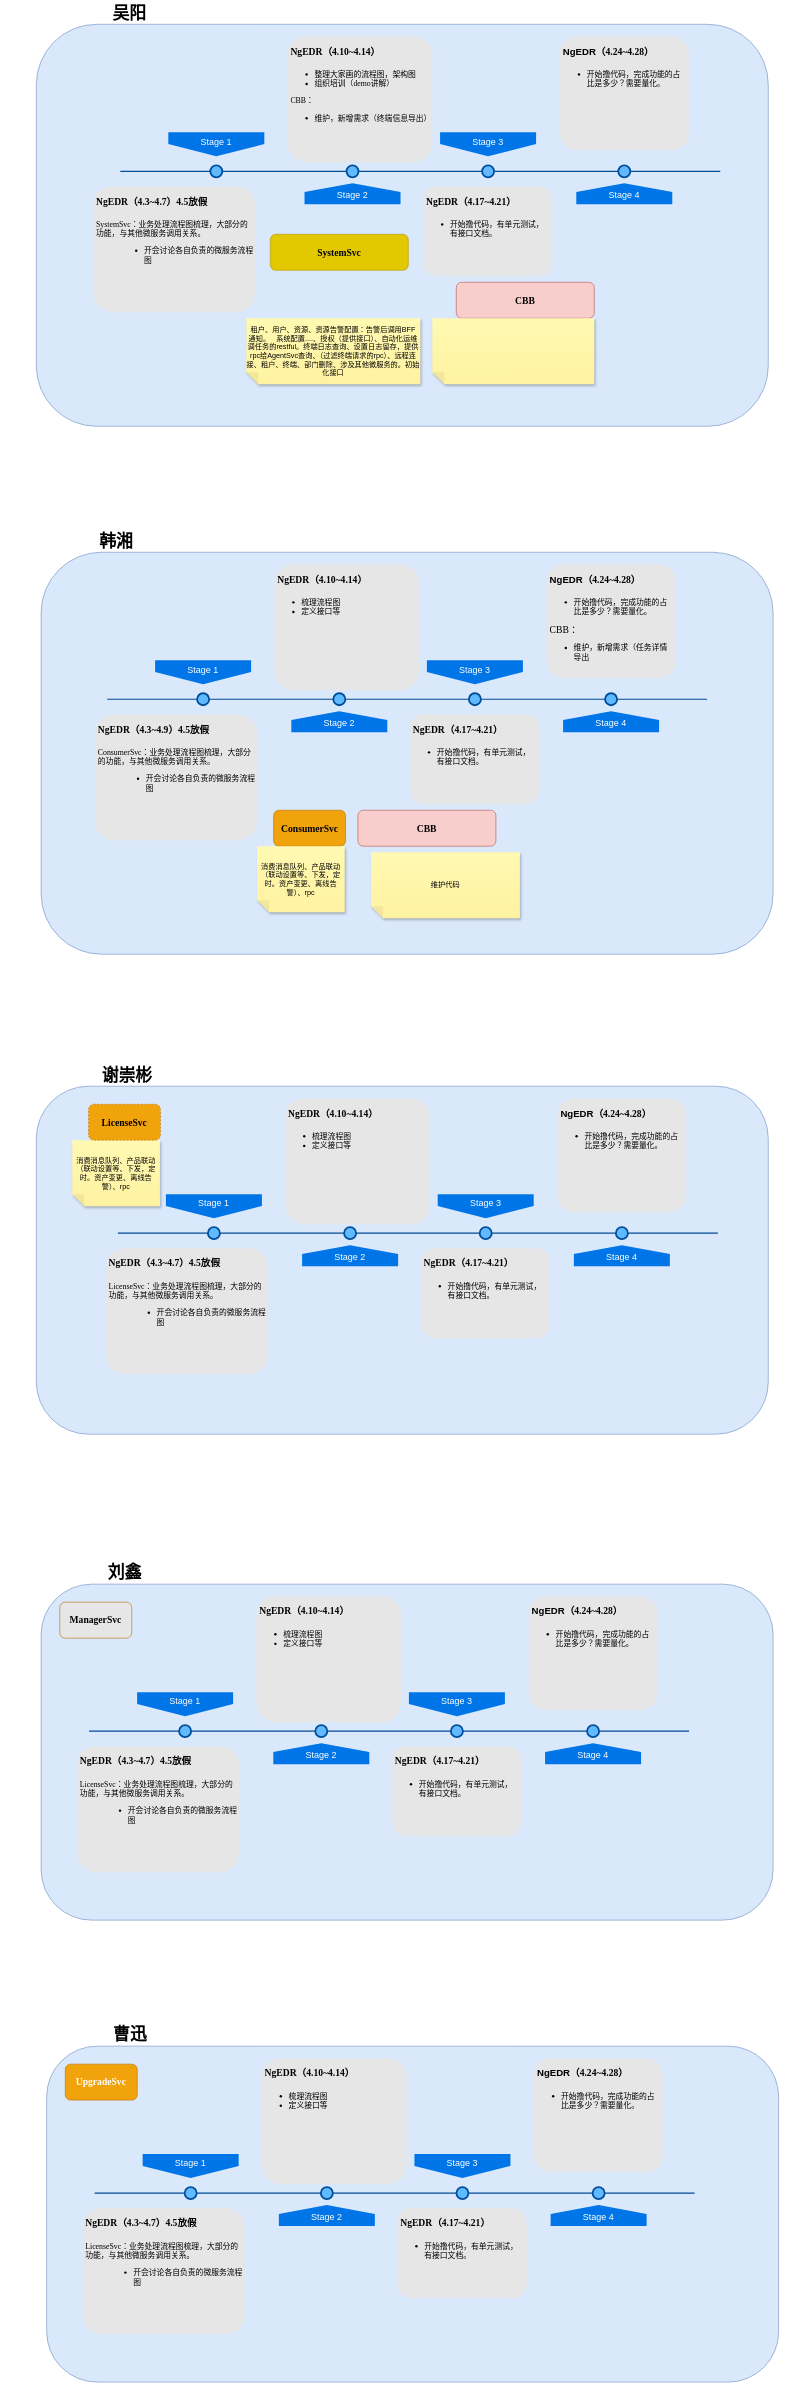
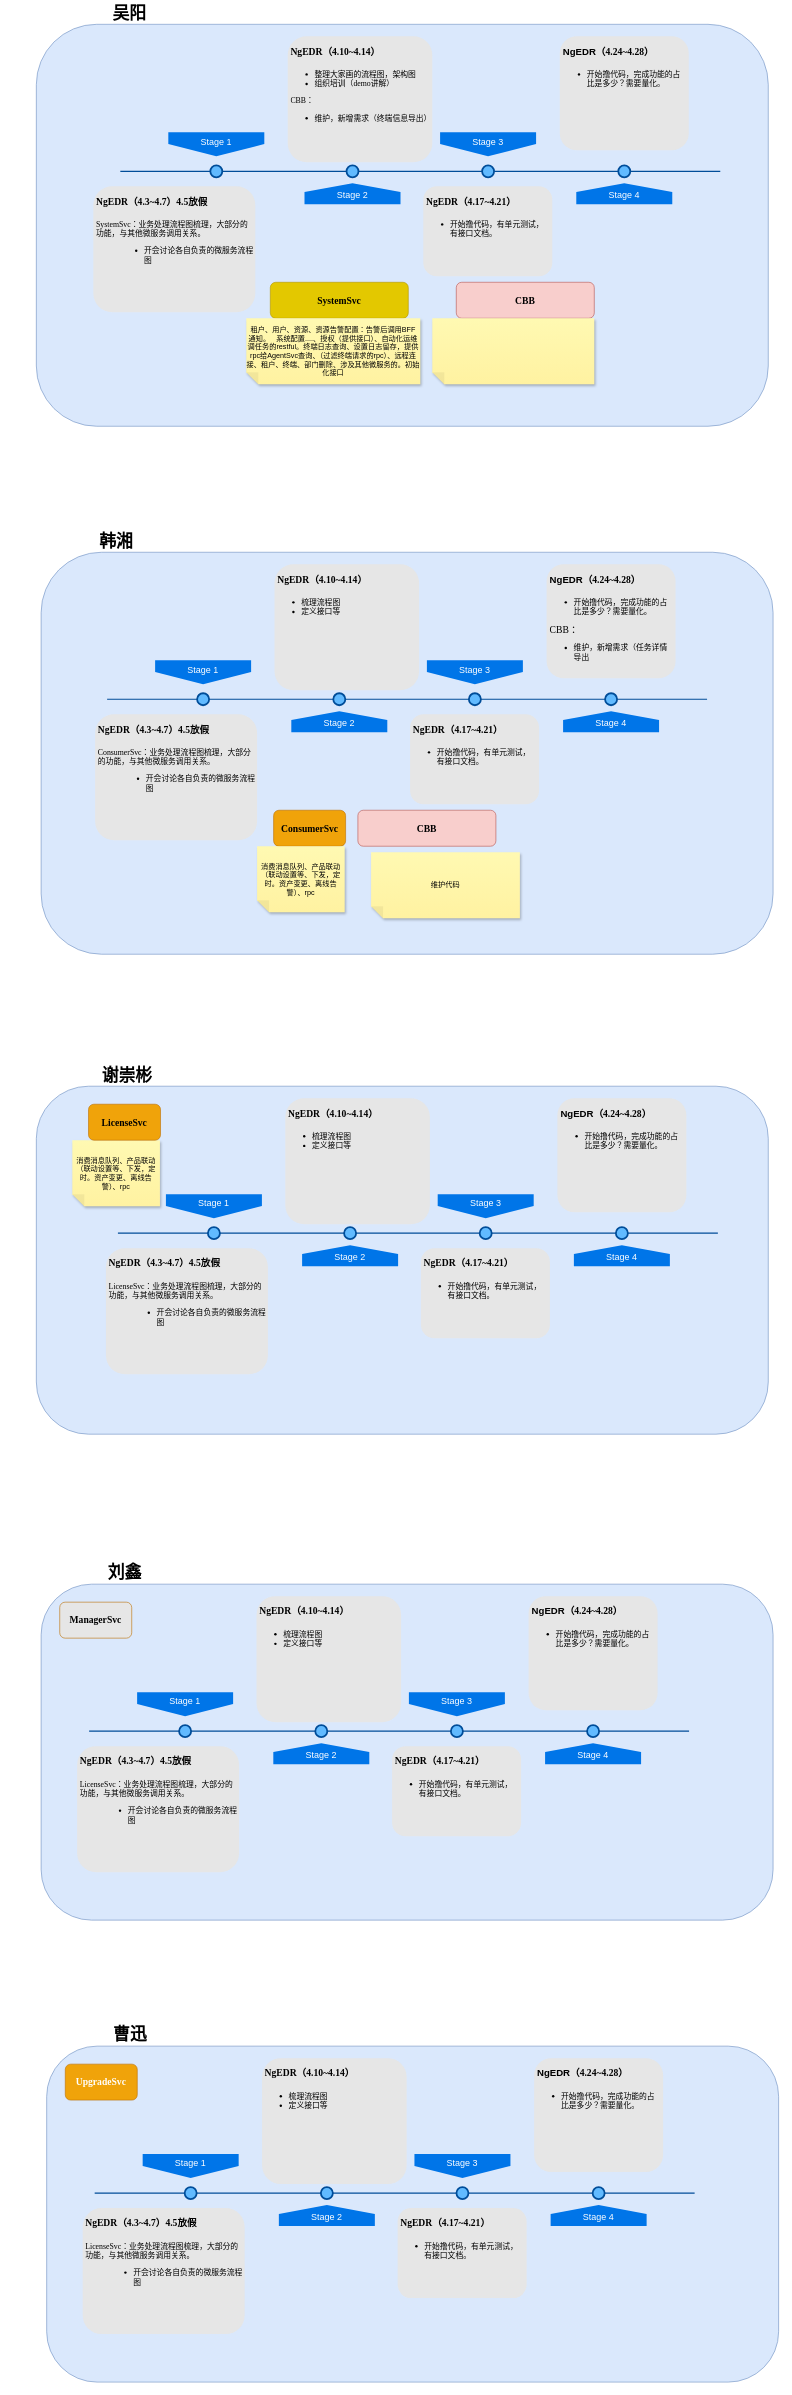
(339, 252) -> (339, 300)
(177, 727) -> (177, 727)
(125, 1122) -> (125, 1122)
